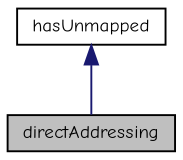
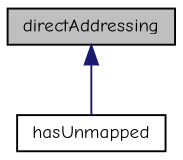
(91, 90) -> (91, 90)
